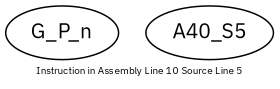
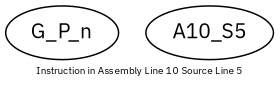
(210, 33) -> (210, 33)
